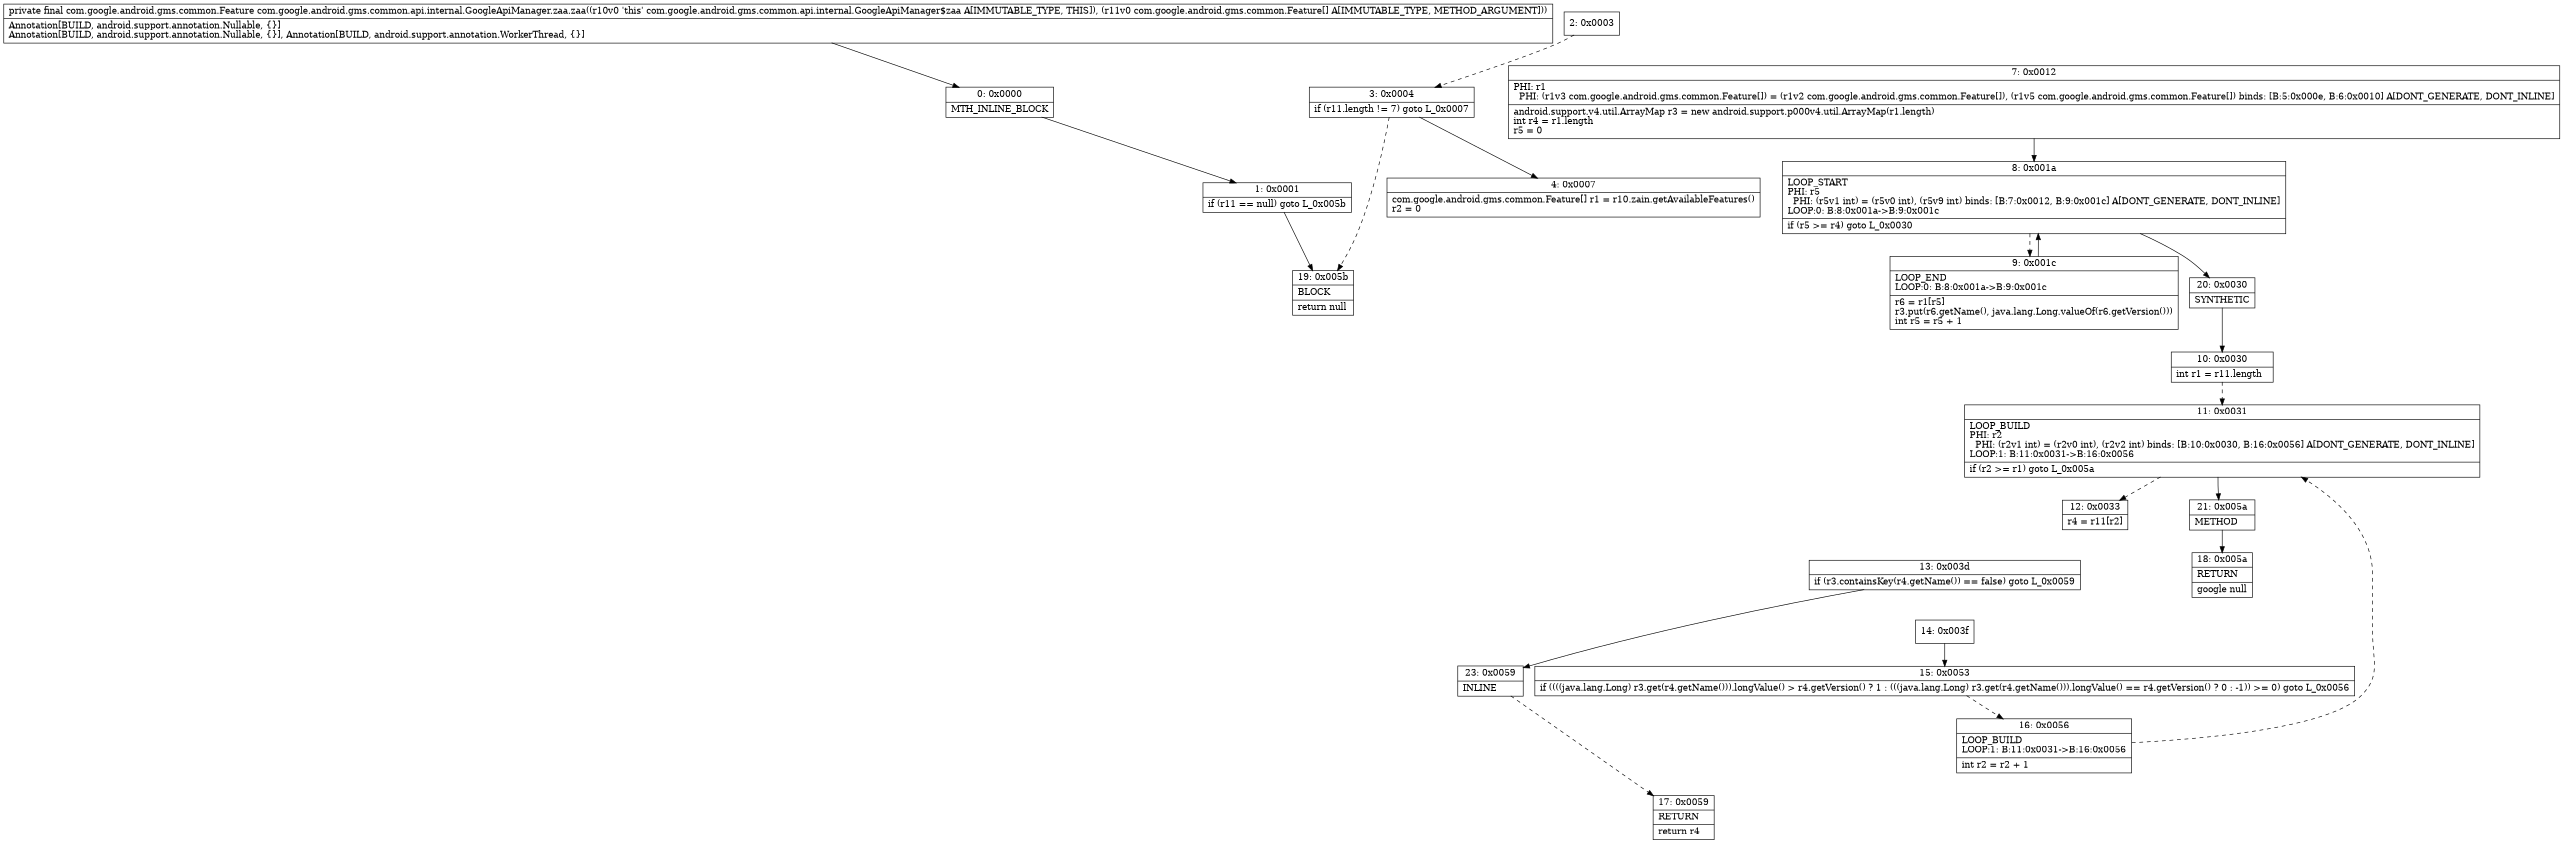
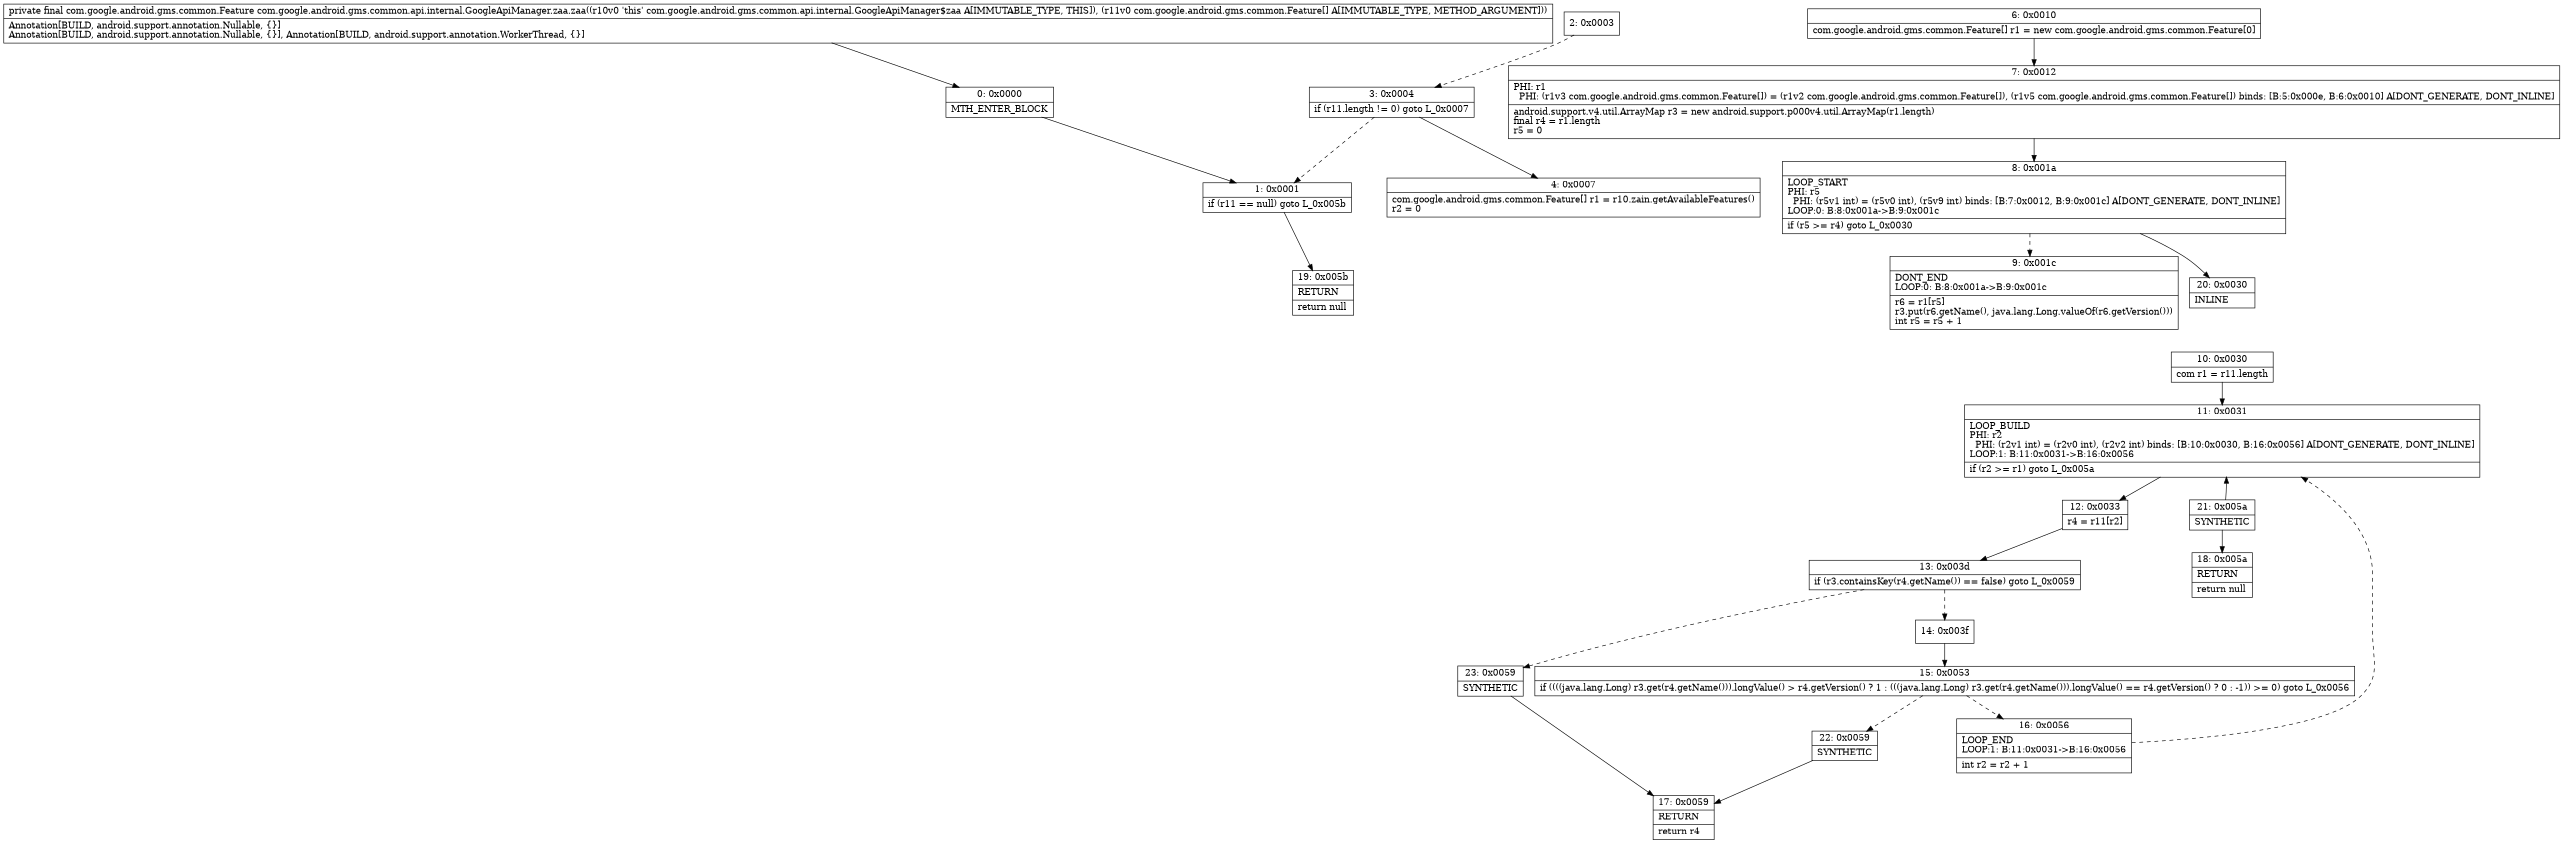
none -> (2034, 24)
(1000, 109) -> (999, 109)
(1392, 109) -> (1392, 109)
(1553, 121) -> (1557, 121)
(1371, 193) -> (1337, 148)
(2038, 248) -> none
(1921, 278) -> (1922, 278)
(1314, 292) -> (1318, 292)
(2222, 300) -> (2212, 300)
(2222, 327) -> none
(2219, 374) -> (2222, 374)
(2222, 390) -> (2222, 390)
(2218, 485) -> (2226, 492)
(2143, 487) -> (2143, 487)
(2216, 522) -> (2222, 522)
none -> (2024, 543)
(2222, 590) -> (2222, 590)
none -> (1945, 602)
(1696, 624) -> (1696, 624)
(1480, 688) -> (1490, 688)
(1992, 741) -> (1988, 741)
(1580, 744) -> (1580, 744)
none -> (1845, 746)
